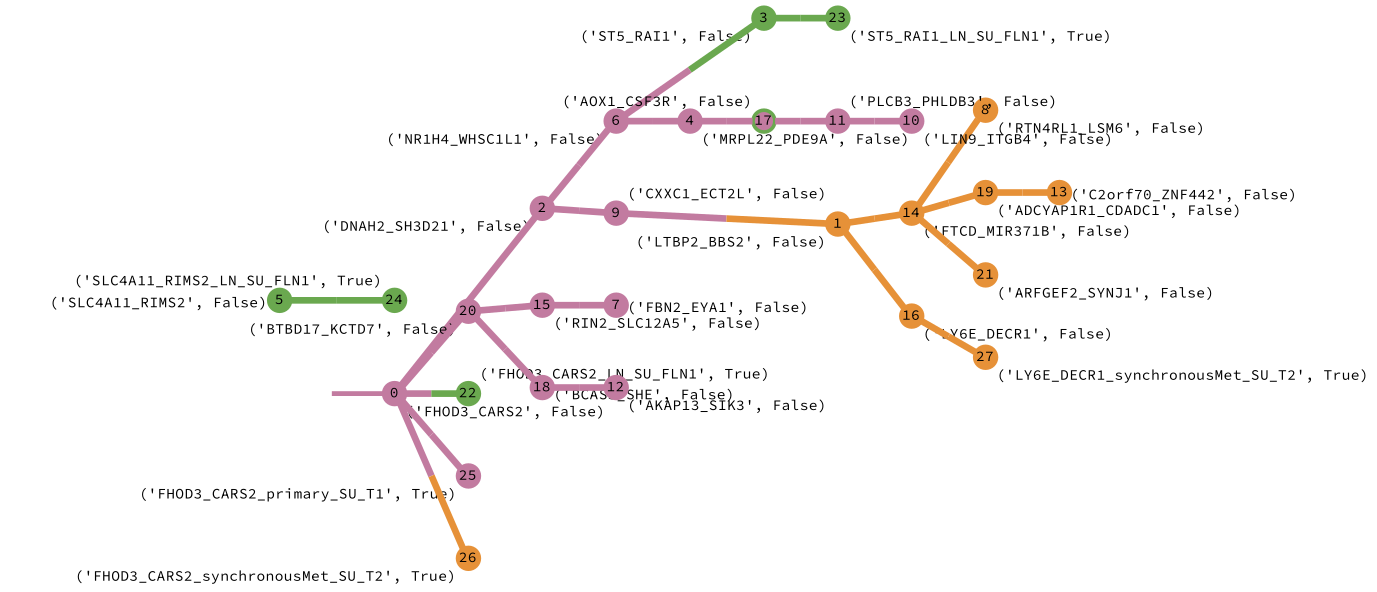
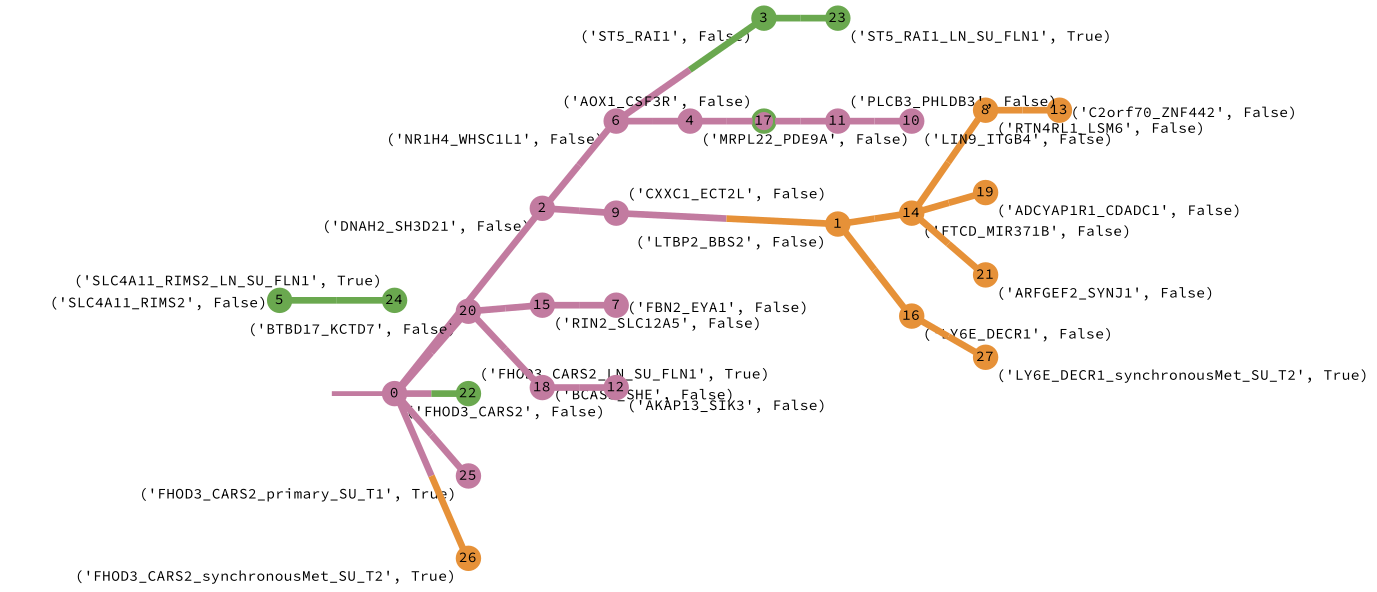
(1022, 193) -> (1022, 110)
